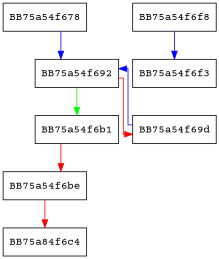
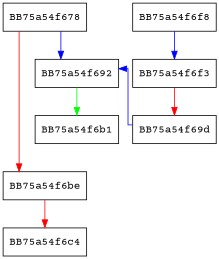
(123, 105) -> (174, 97)
(61, 154) -> (19, 98)
(45, 242) -> (45, 242)
